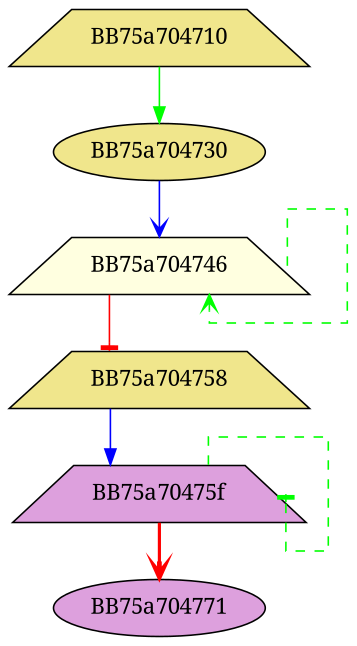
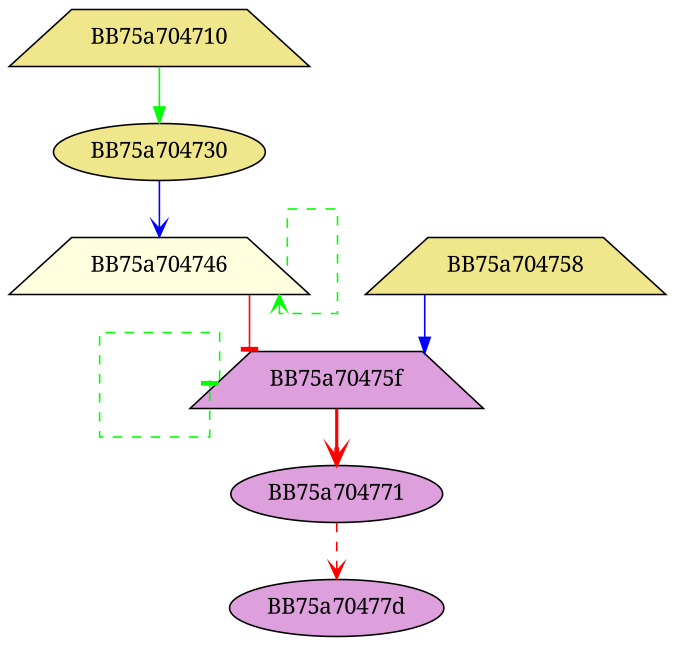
(109, 319) -> (250, 320)
none -> (337, 608)
